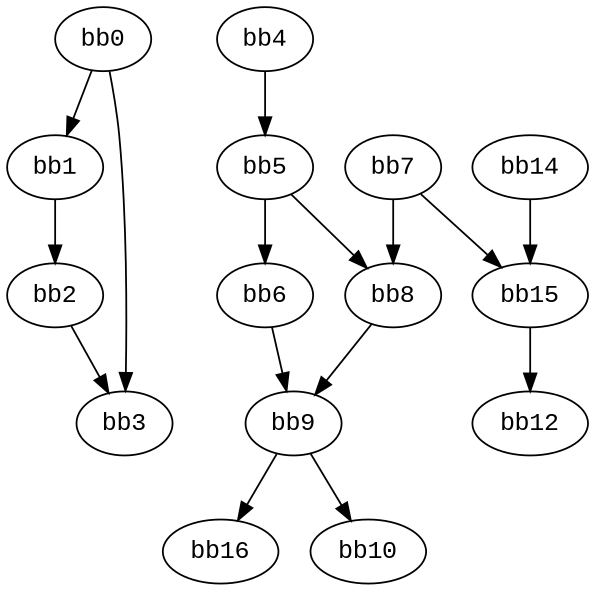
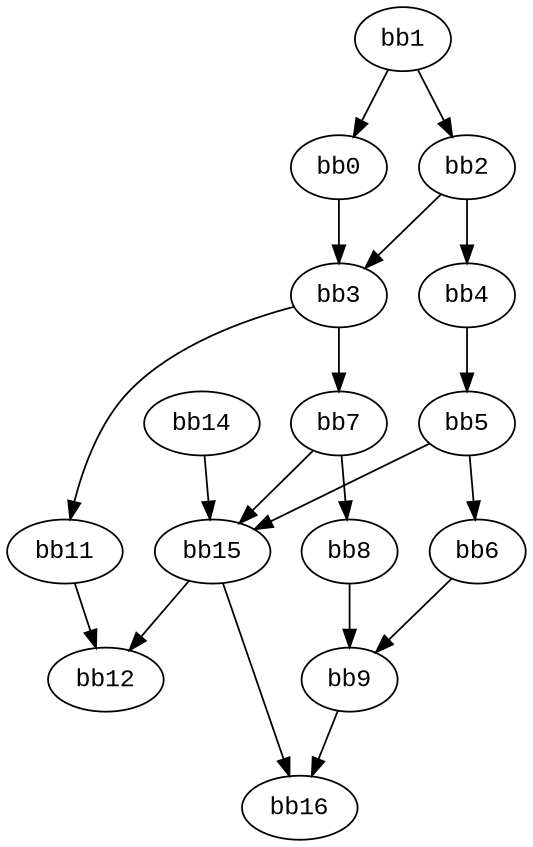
(83, 95) -> (375, 95)
none -> (467, 223)
(323, 225) -> (358, 479)
none -> (339, 351)
none -> (65, 552)
(368, 552) -> none
none -> (253, 671)
